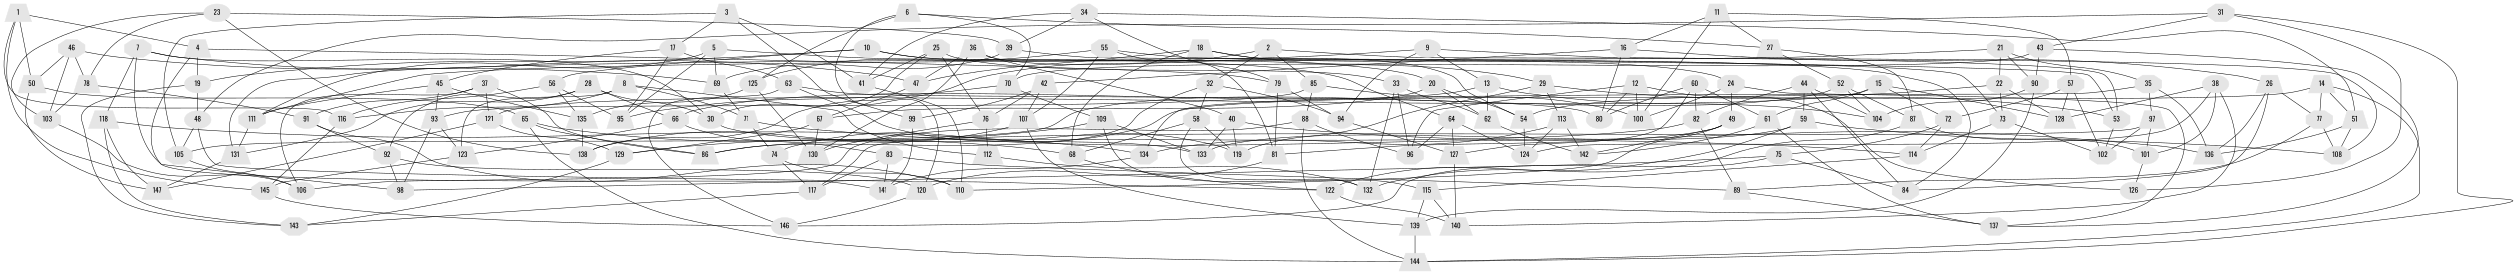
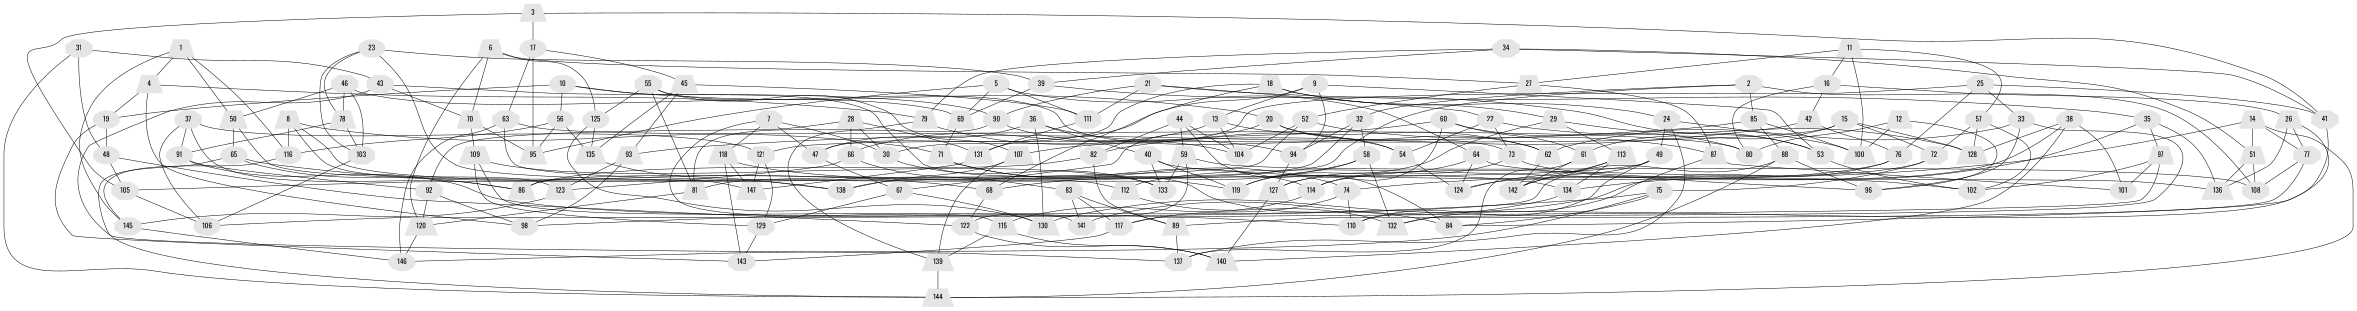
(912, 120) -> none
(2133, 191) -> none
